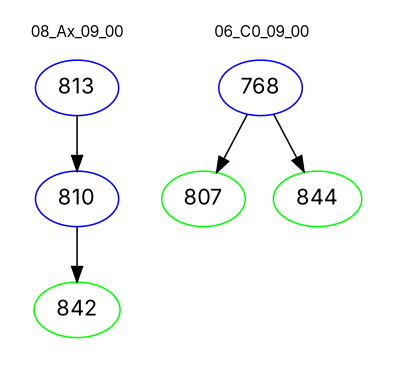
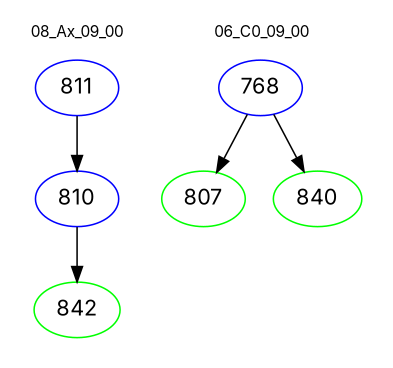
(77, 88) -> (77, 88)
(318, 199) -> (318, 199)
